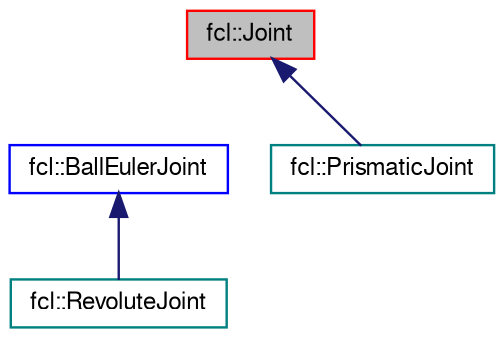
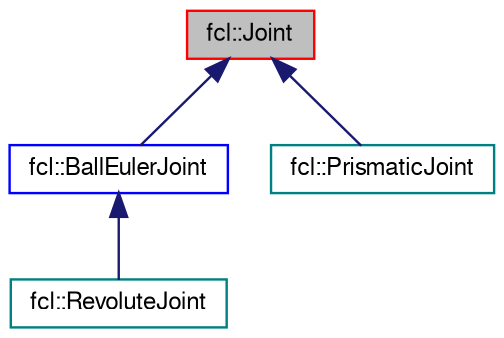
none -> (176, 111)
